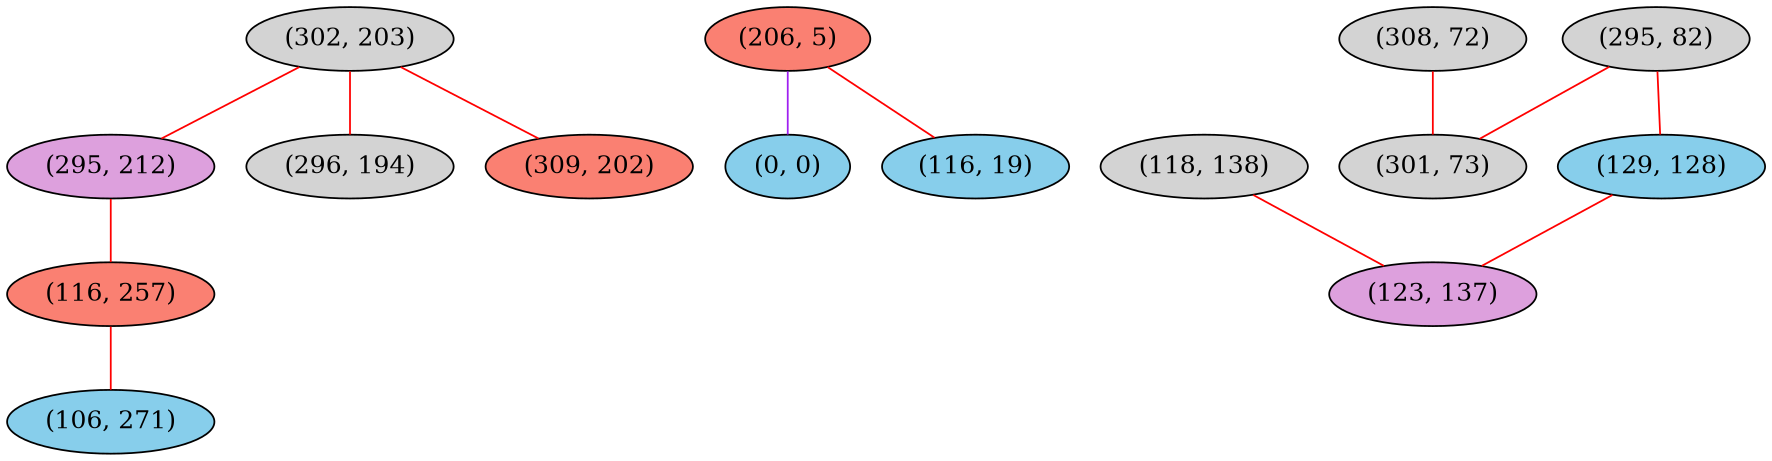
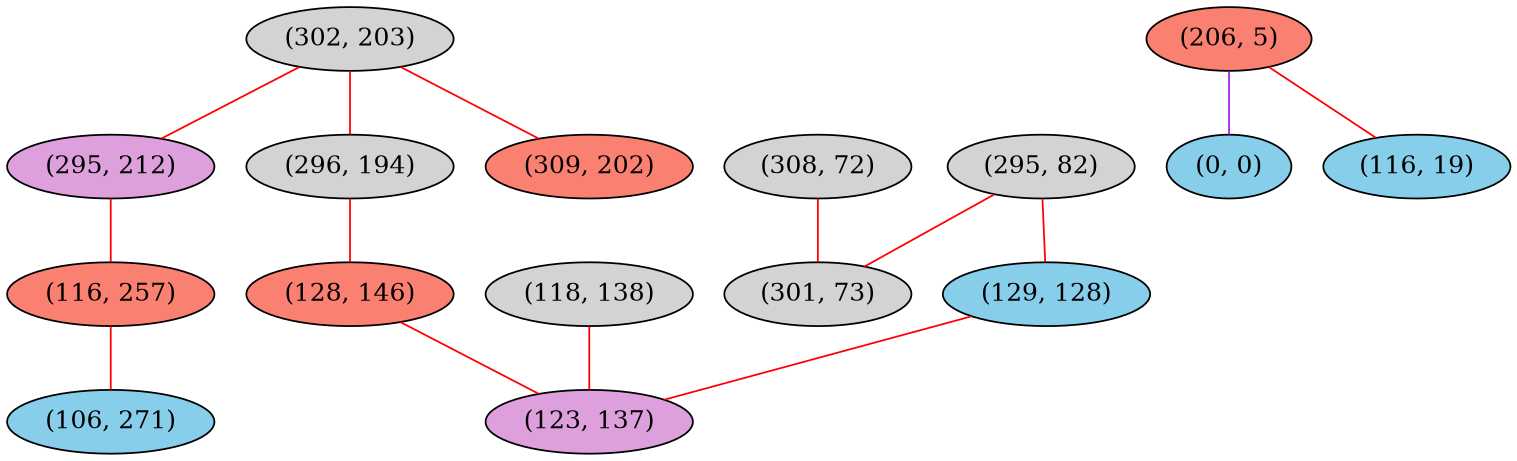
none -> (350, 294)
